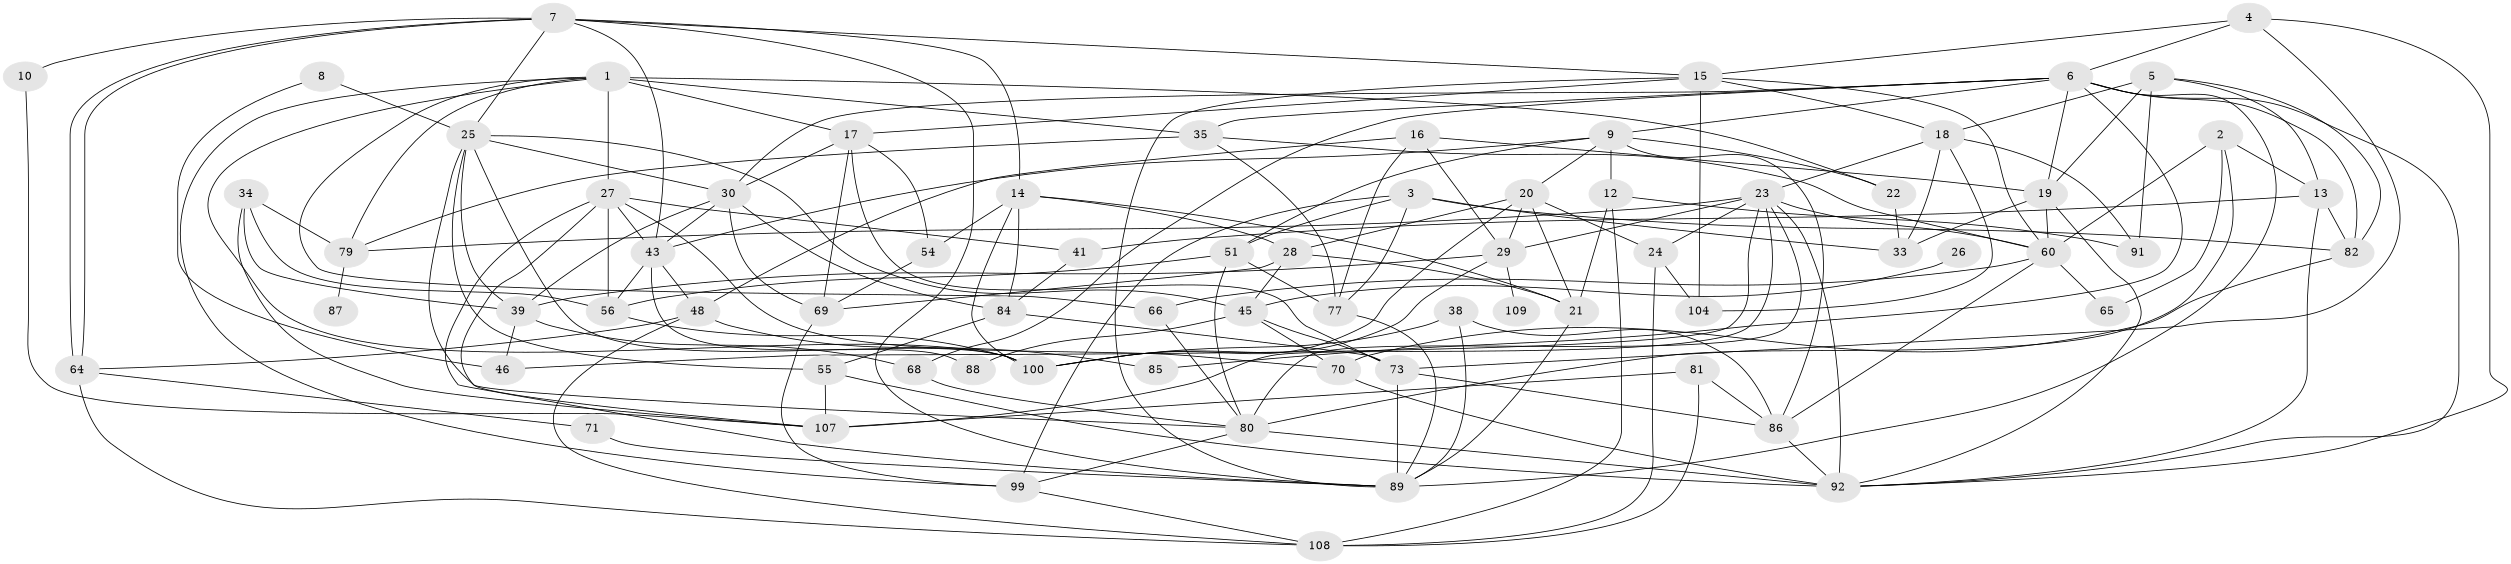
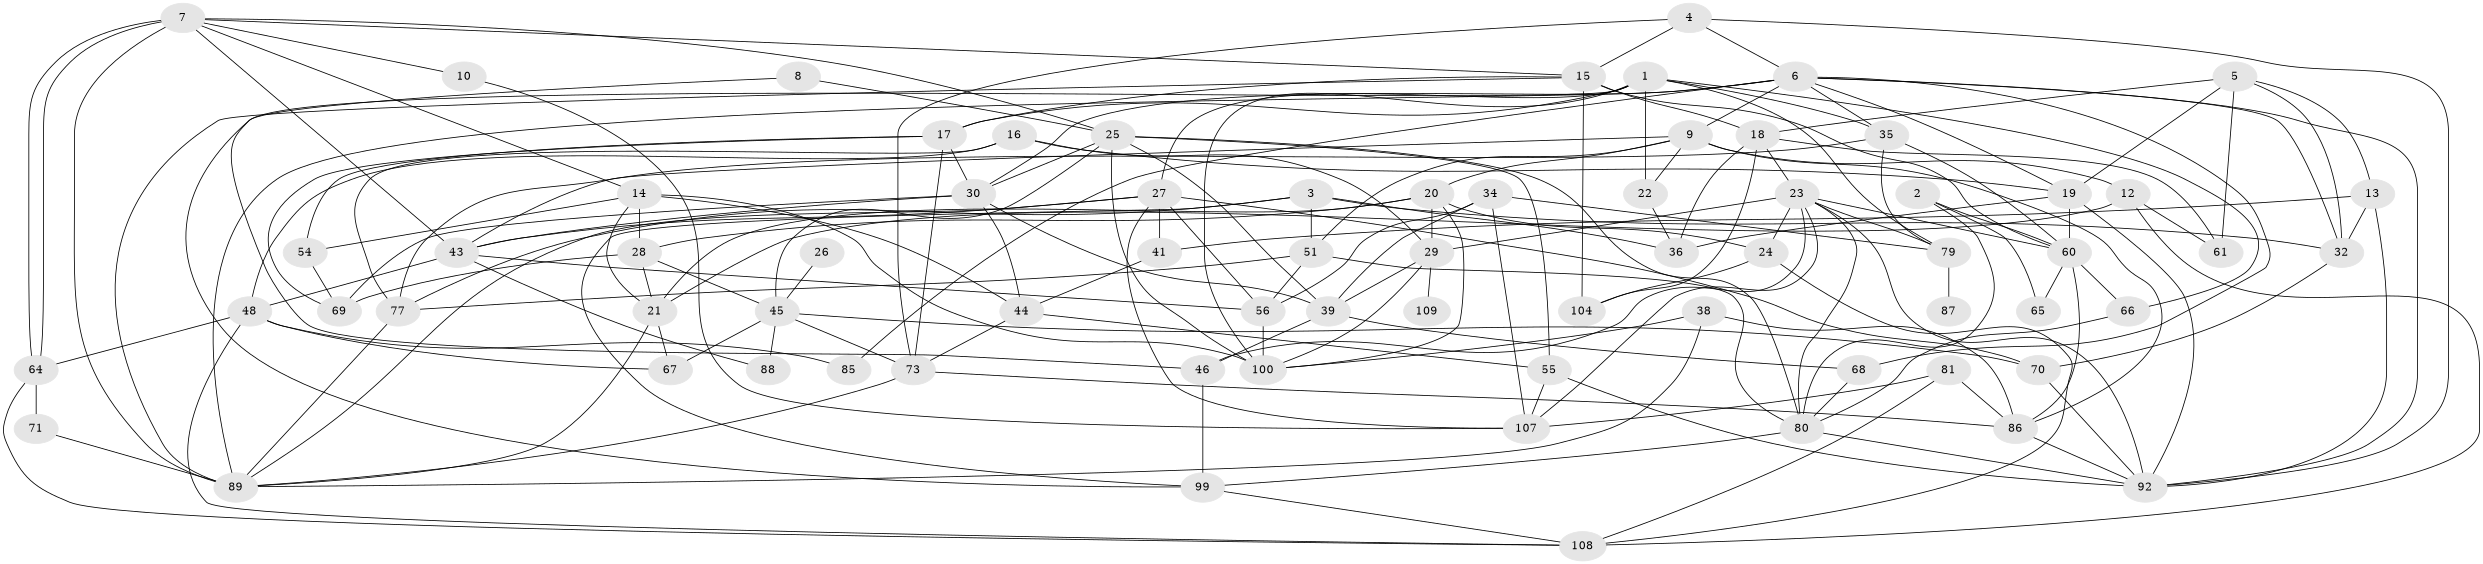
(2266, 162) -> none
(1900, 253) -> (1677, 253)
(2138, 253) -> (2221, 253)
(2352, 253) -> (2342, 253)
(1004, 311) -> (1022, 311)
none -> (670, 370)
(846, 467) -> (1203, 433)
